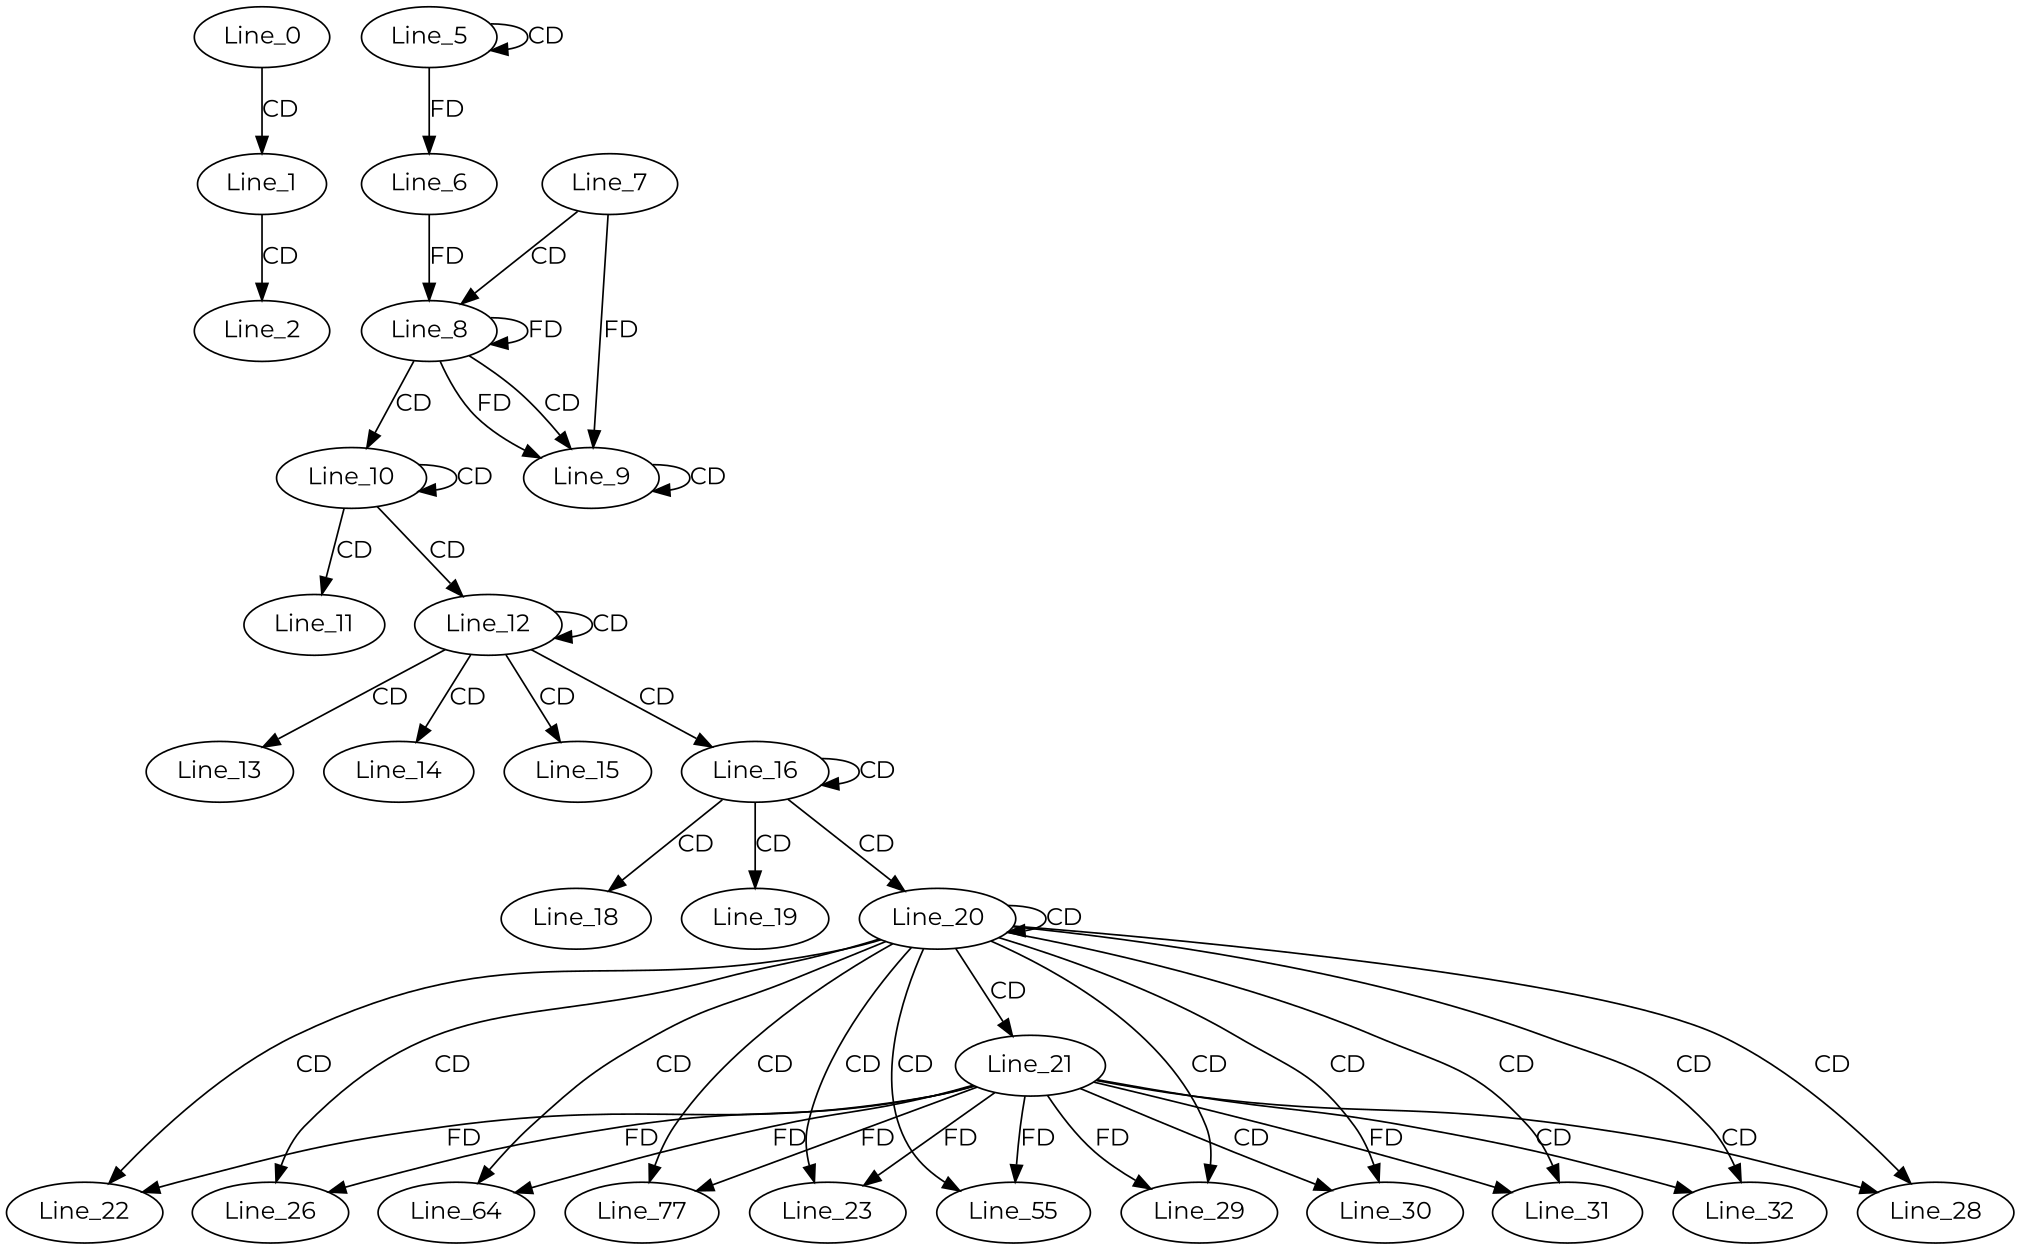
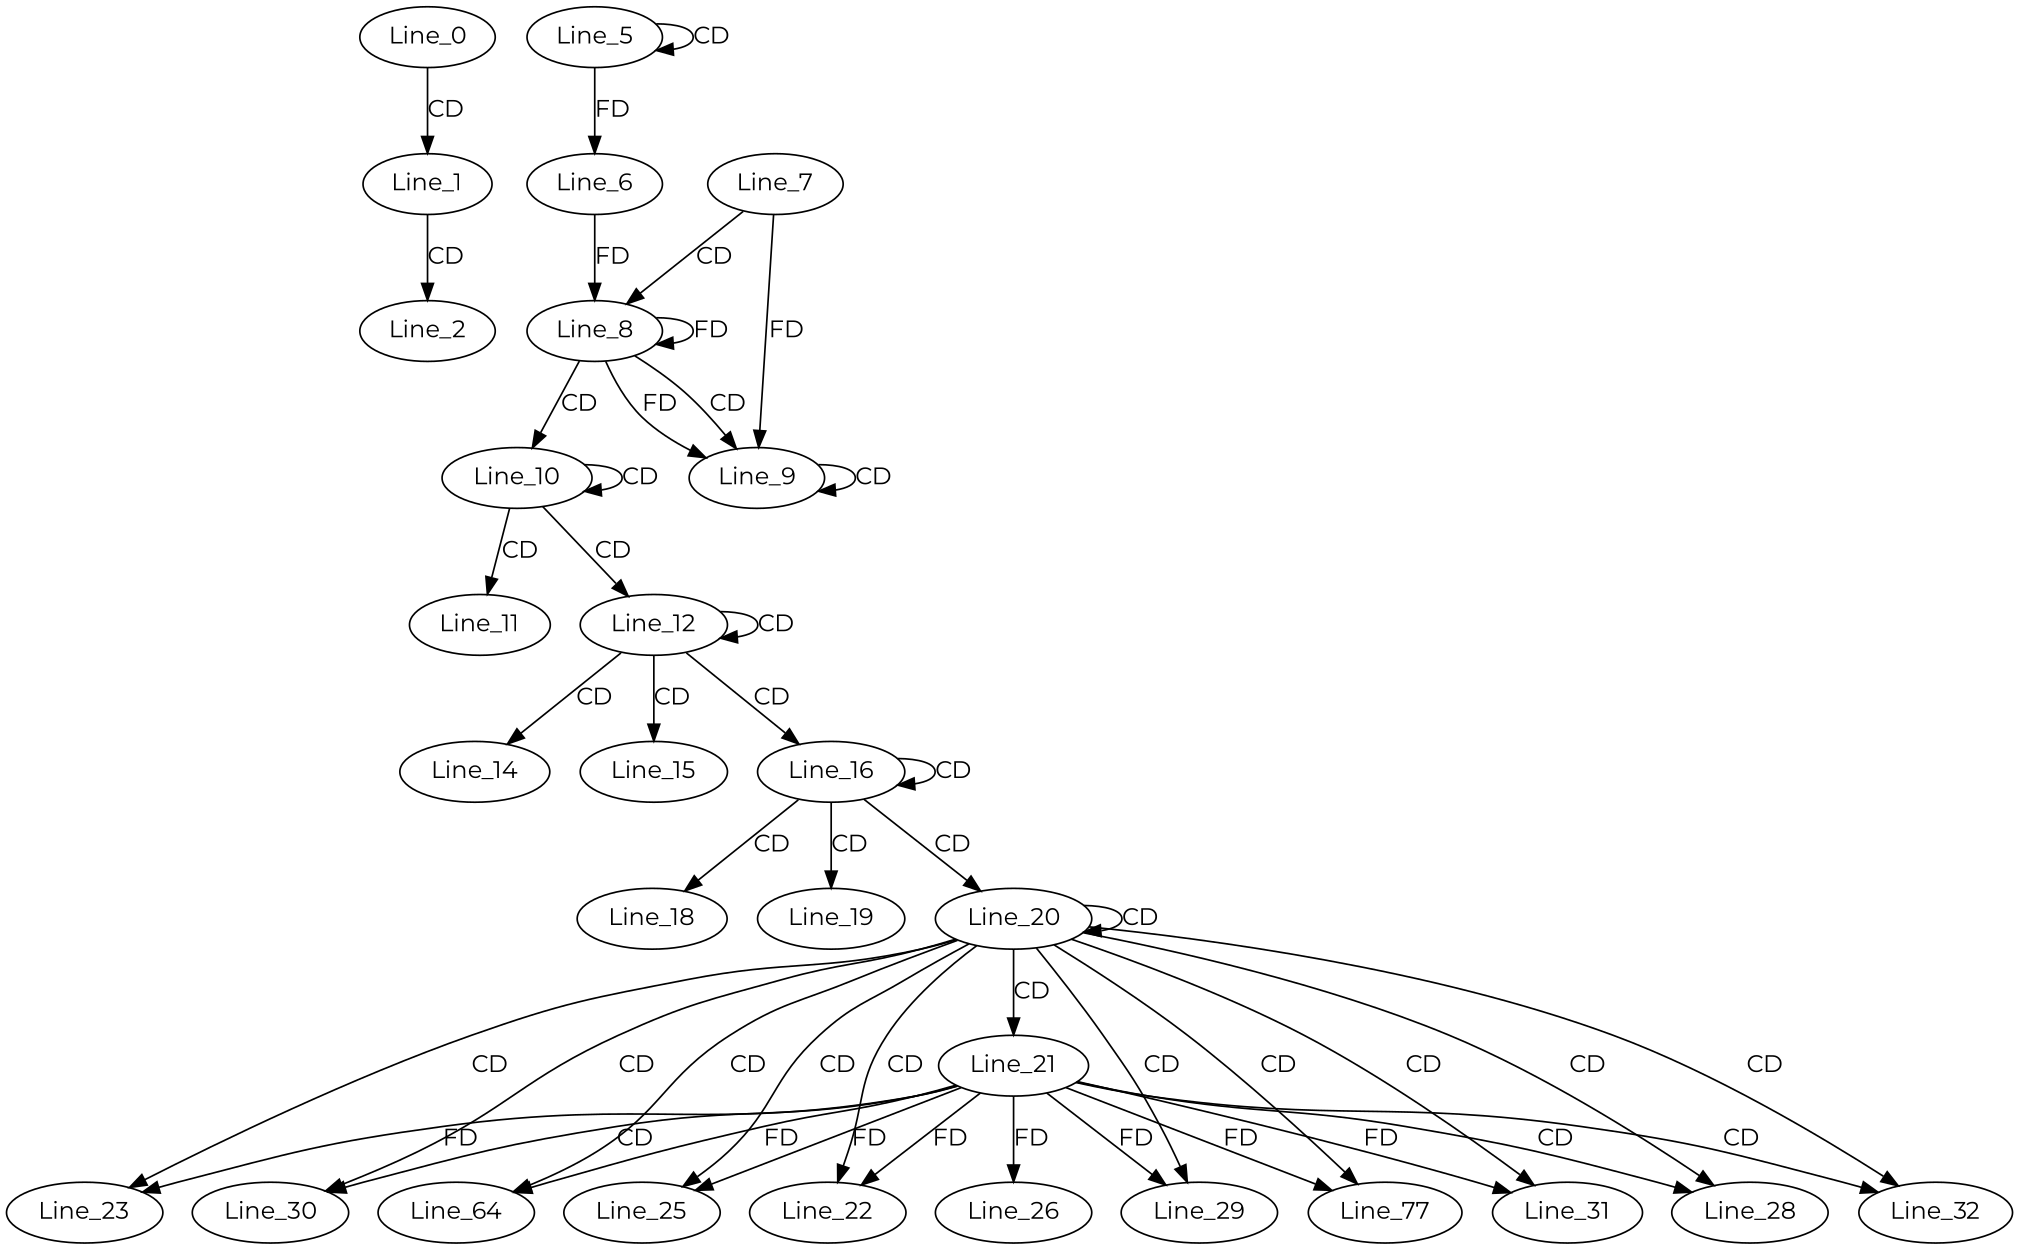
(220, 772) -> none
(556, 1009) -> none
(1014, 1213) -> (642, 1213)
